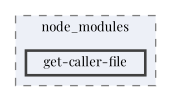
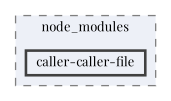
(86, 63) -> (86, 63)
